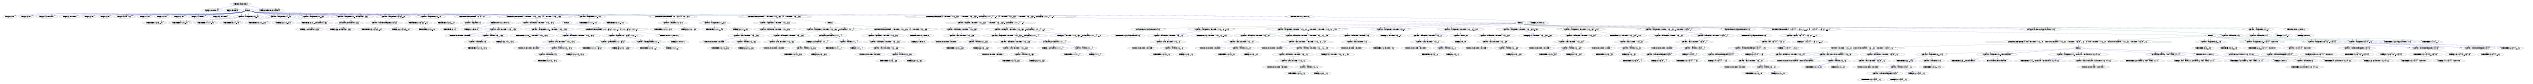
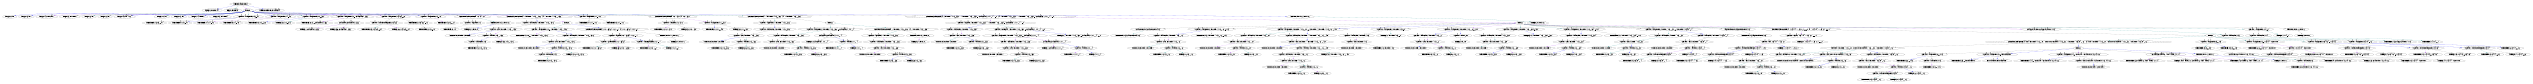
(145, 17) -> none
none -> (1488, 55)
none -> (2518, 55)
